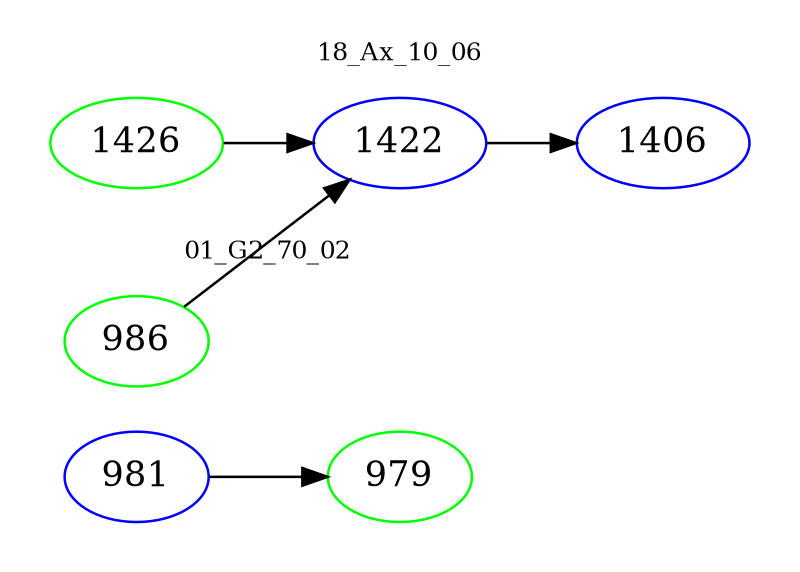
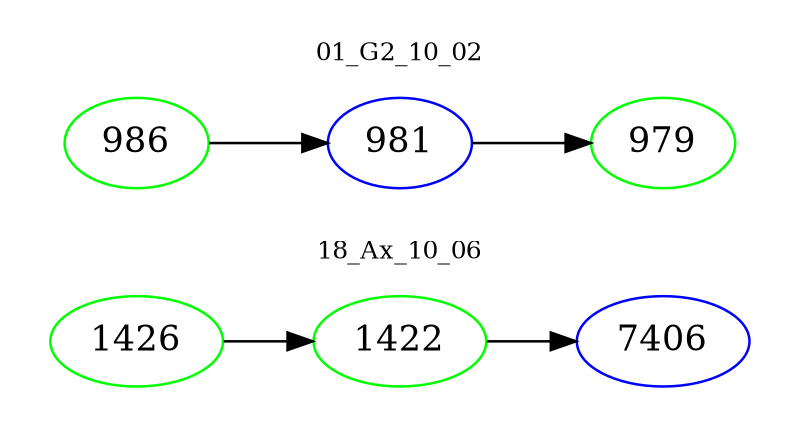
(400, 143) -> (400, 341)
(663, 143) -> (663, 341)
(257, 251) -> (256, 143)
(268, 252) -> (400, 54)
